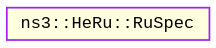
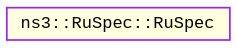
(108, 24) -> (118, 24)
